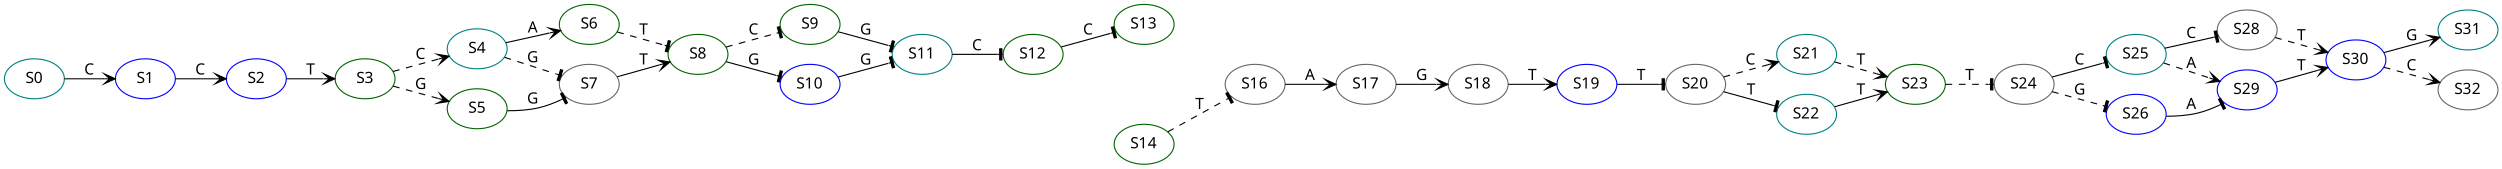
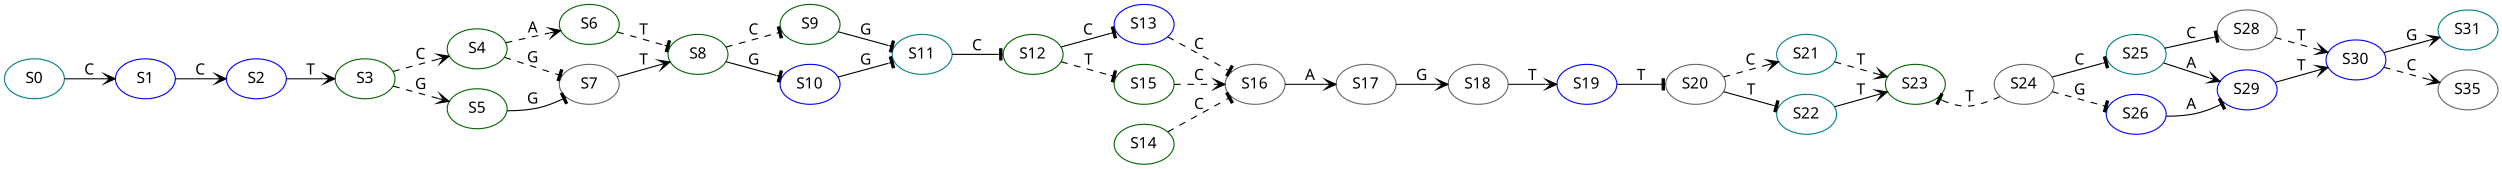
(1144, 24) -> (1144, 24)
(528, 38) -> (528, 38)
(477, 49) -> (477, 49)
none -> (1197, 53)
(2186, 70) -> (2186, 70)
none -> (1144, 84)
(1967, 84) -> (1972, 106)
(2468, 90) -> (2468, 90)
(1200, 105) -> (1200, 105)
